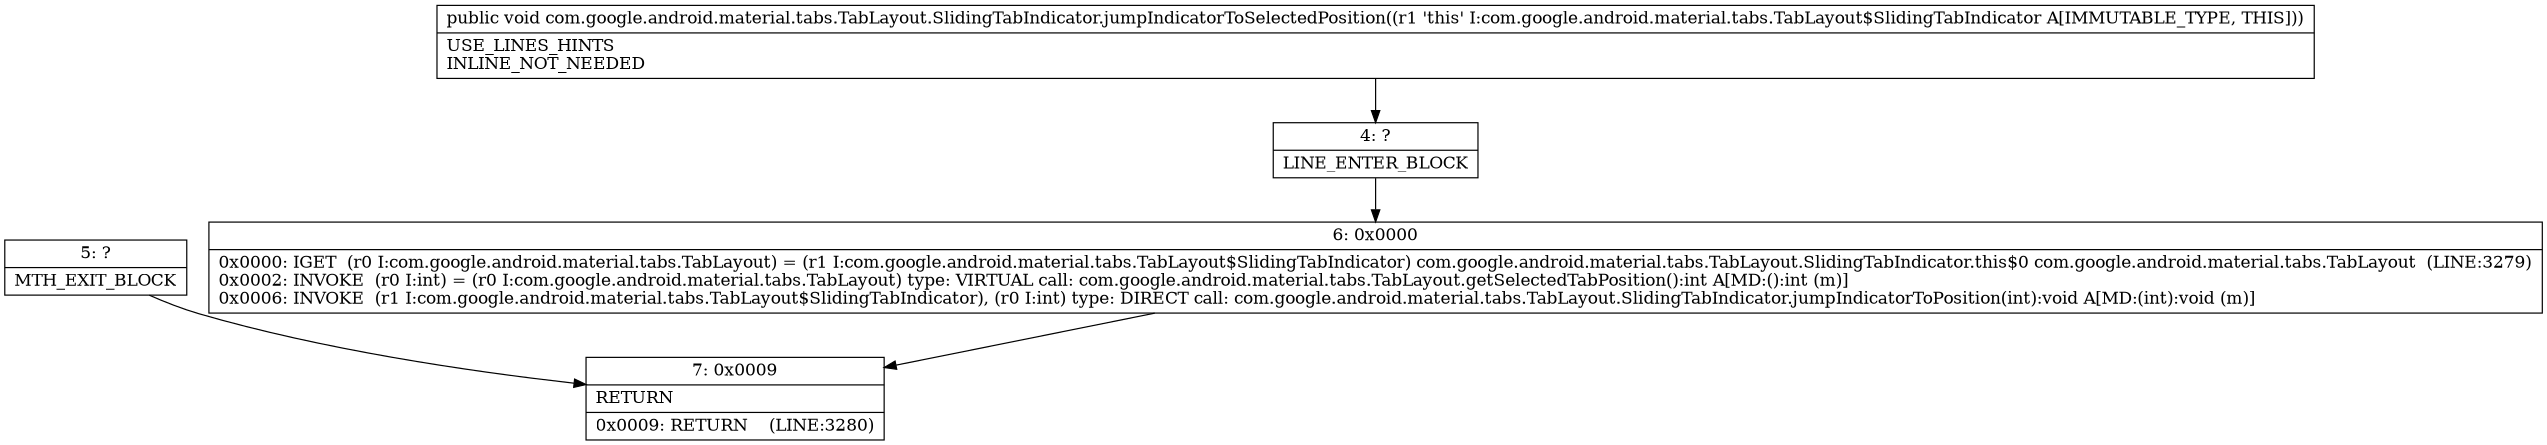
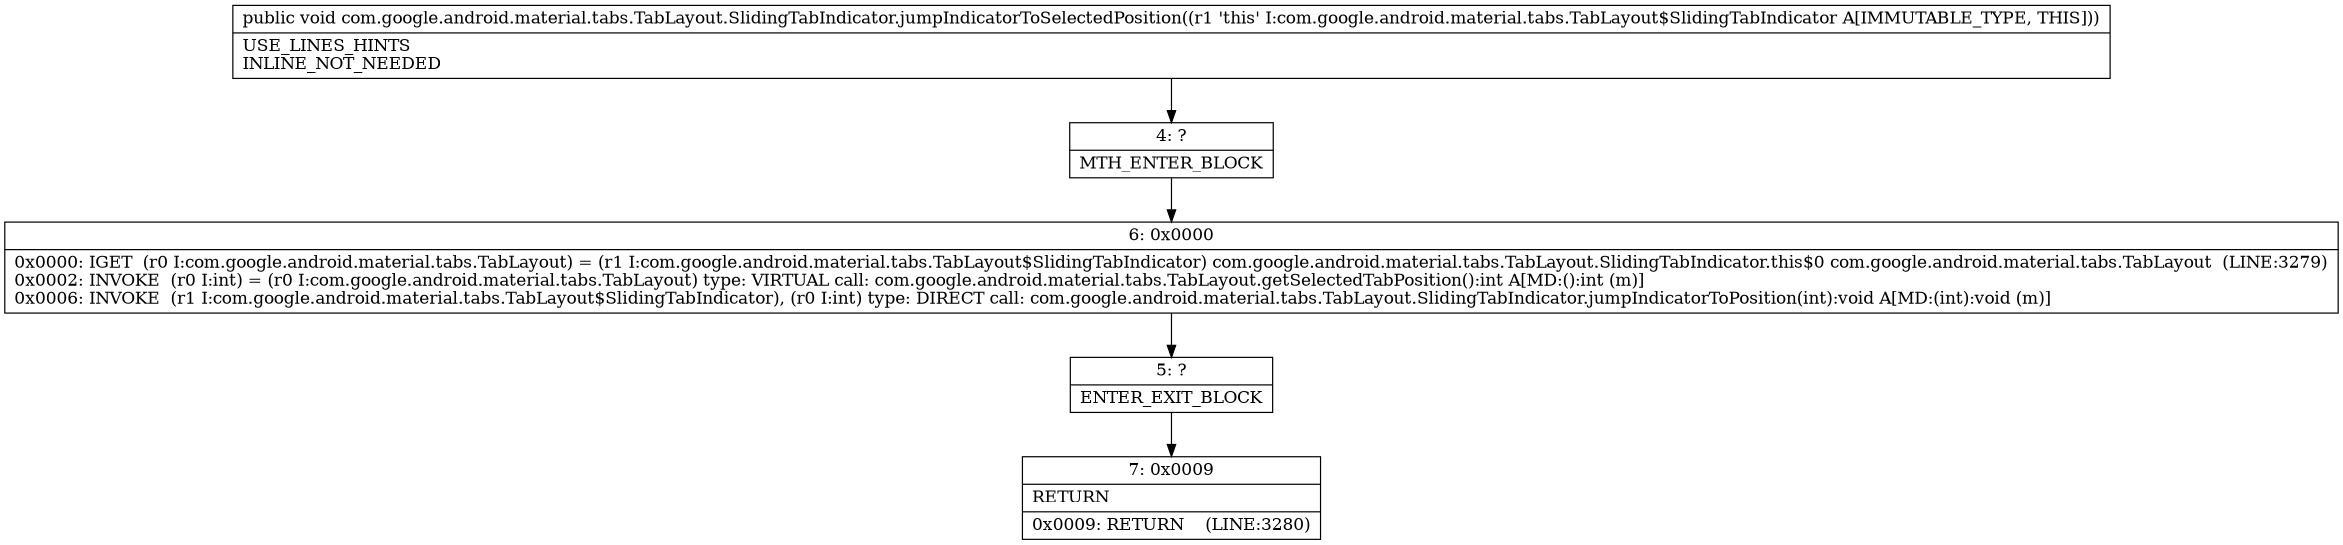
(1376, 163) -> (1171, 163)
(96, 281) -> (1171, 398)
(1025, 339) -> (1171, 329)
